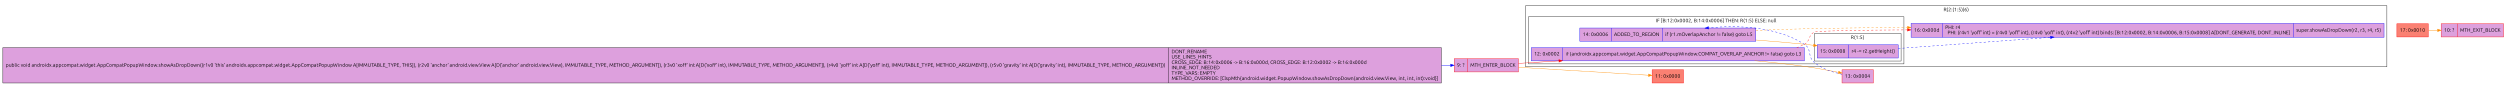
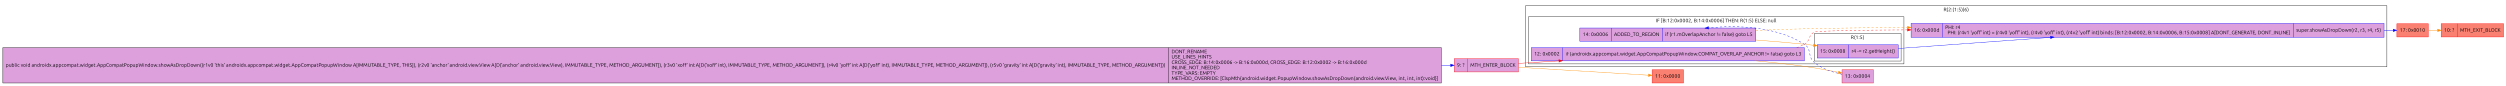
none -> (2389, 30)
(2472, 30) -> (2472, 30)
(1974, 43) -> (1974, 43)
